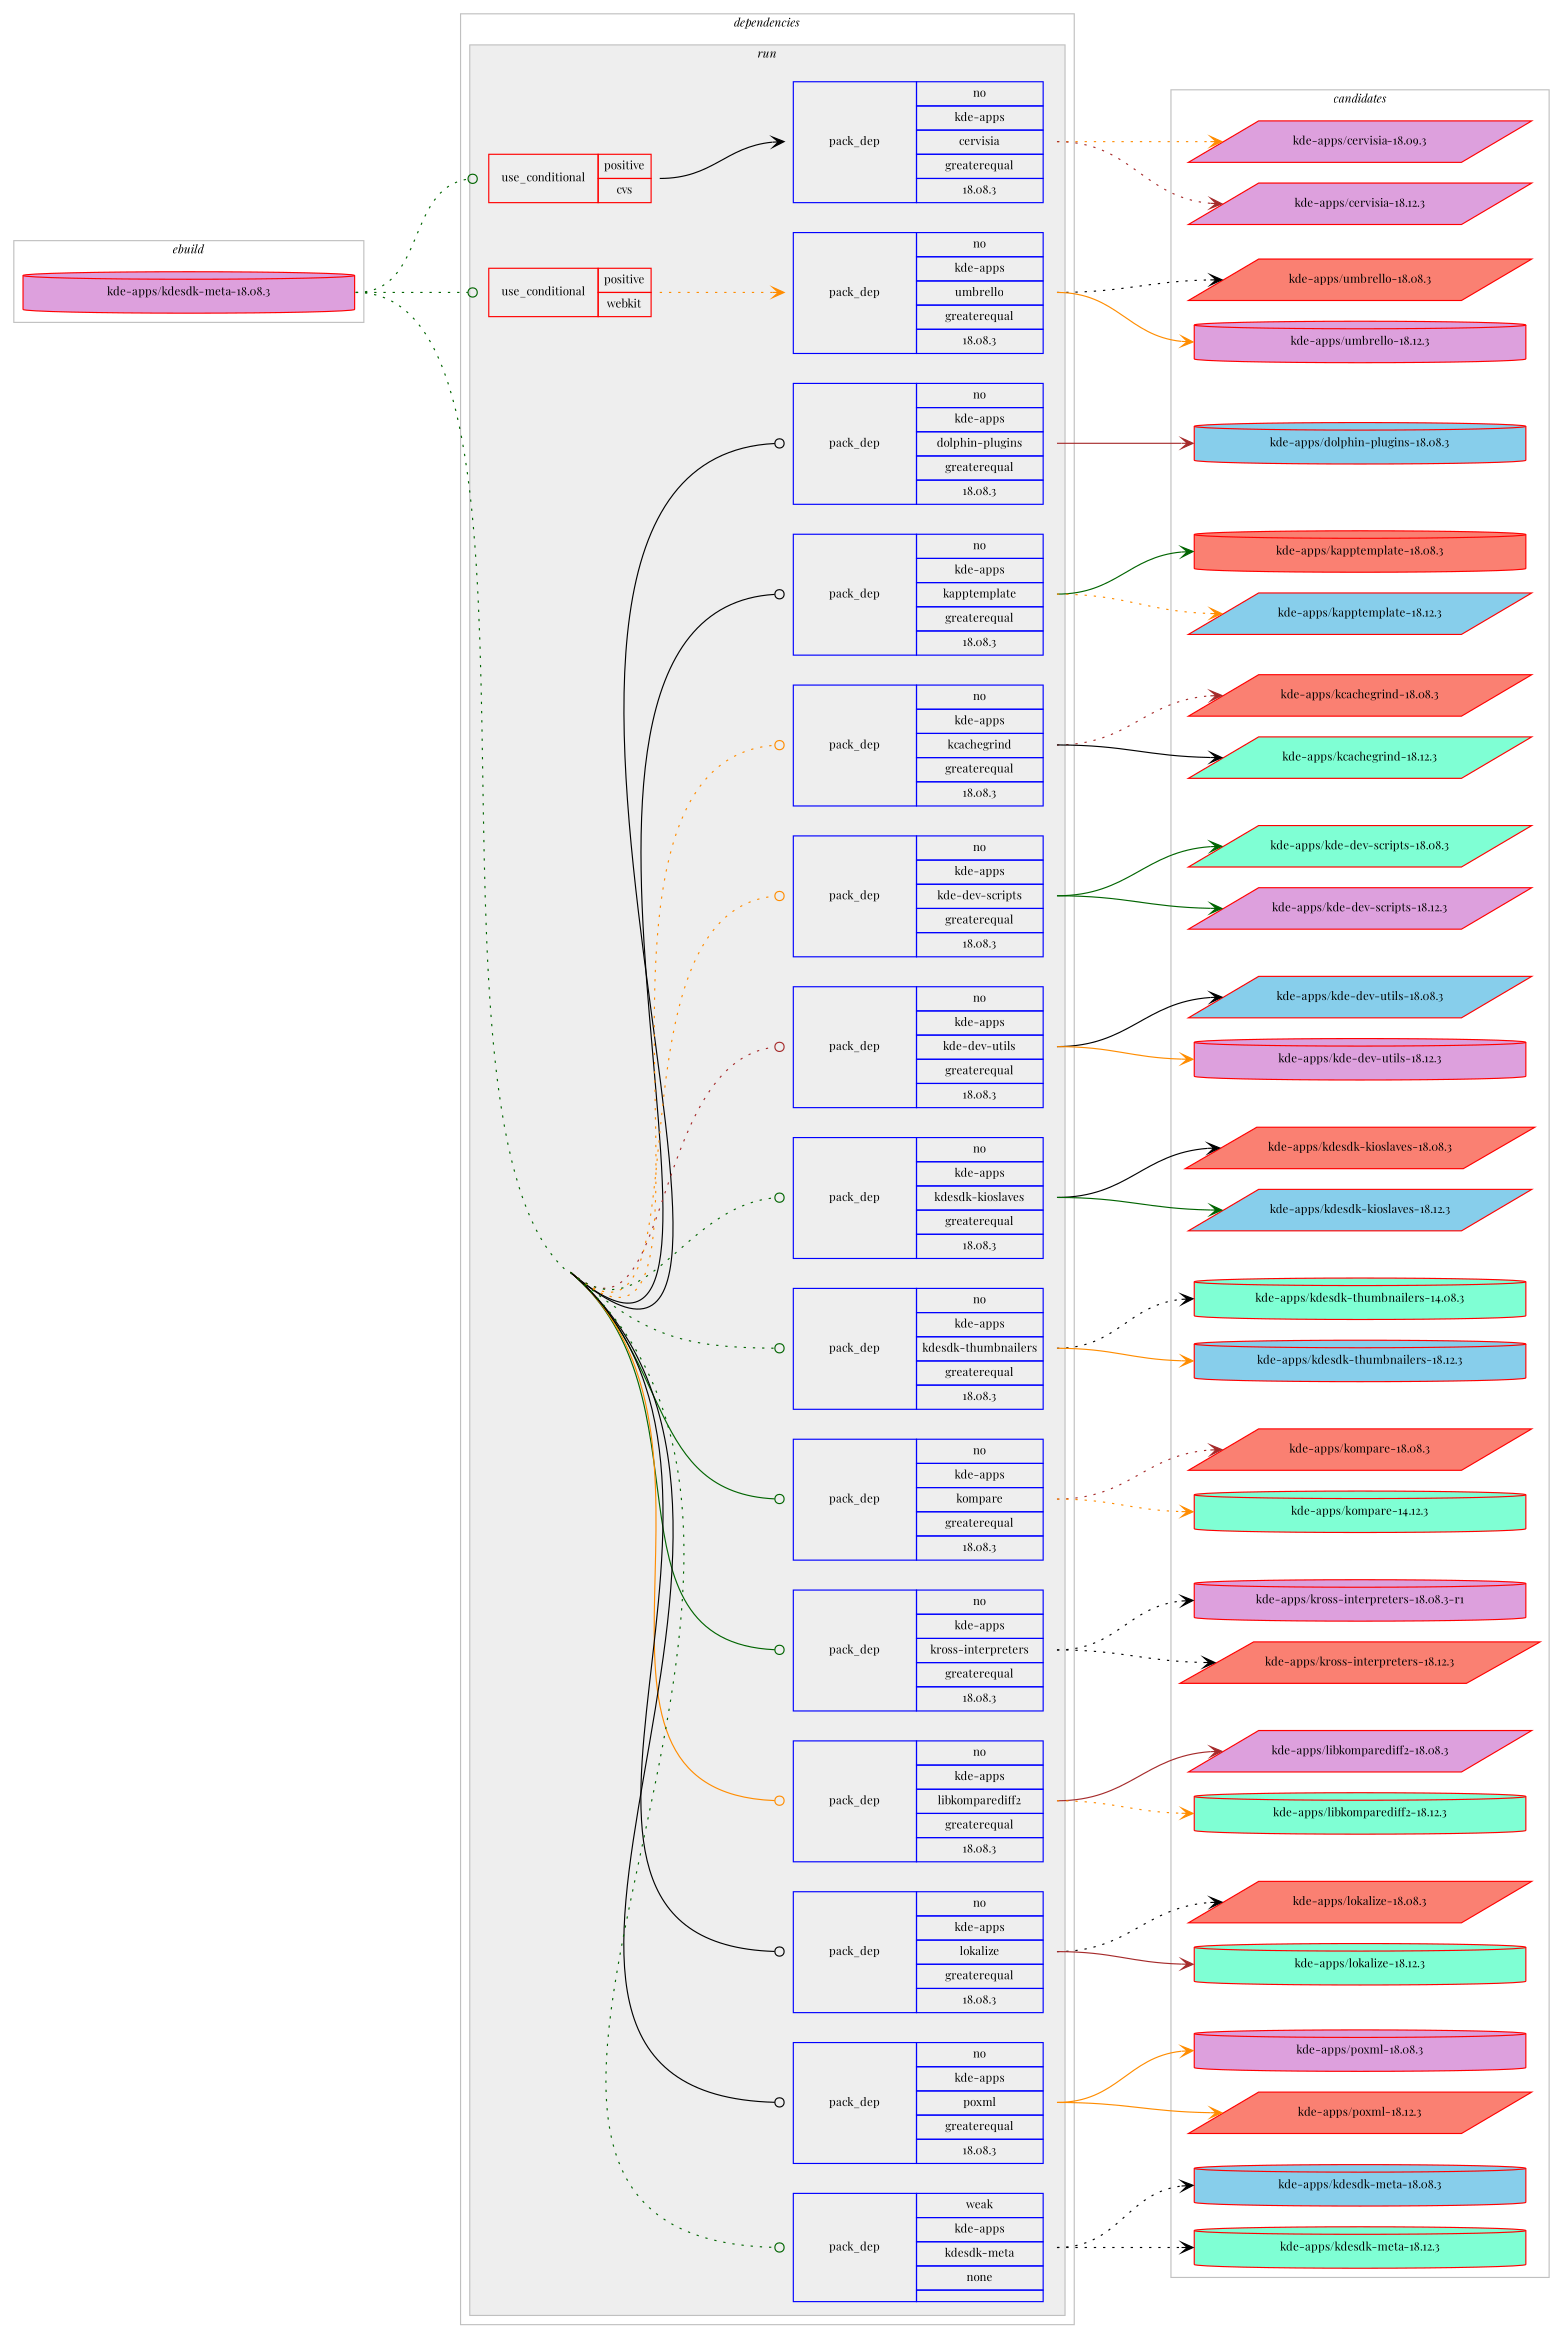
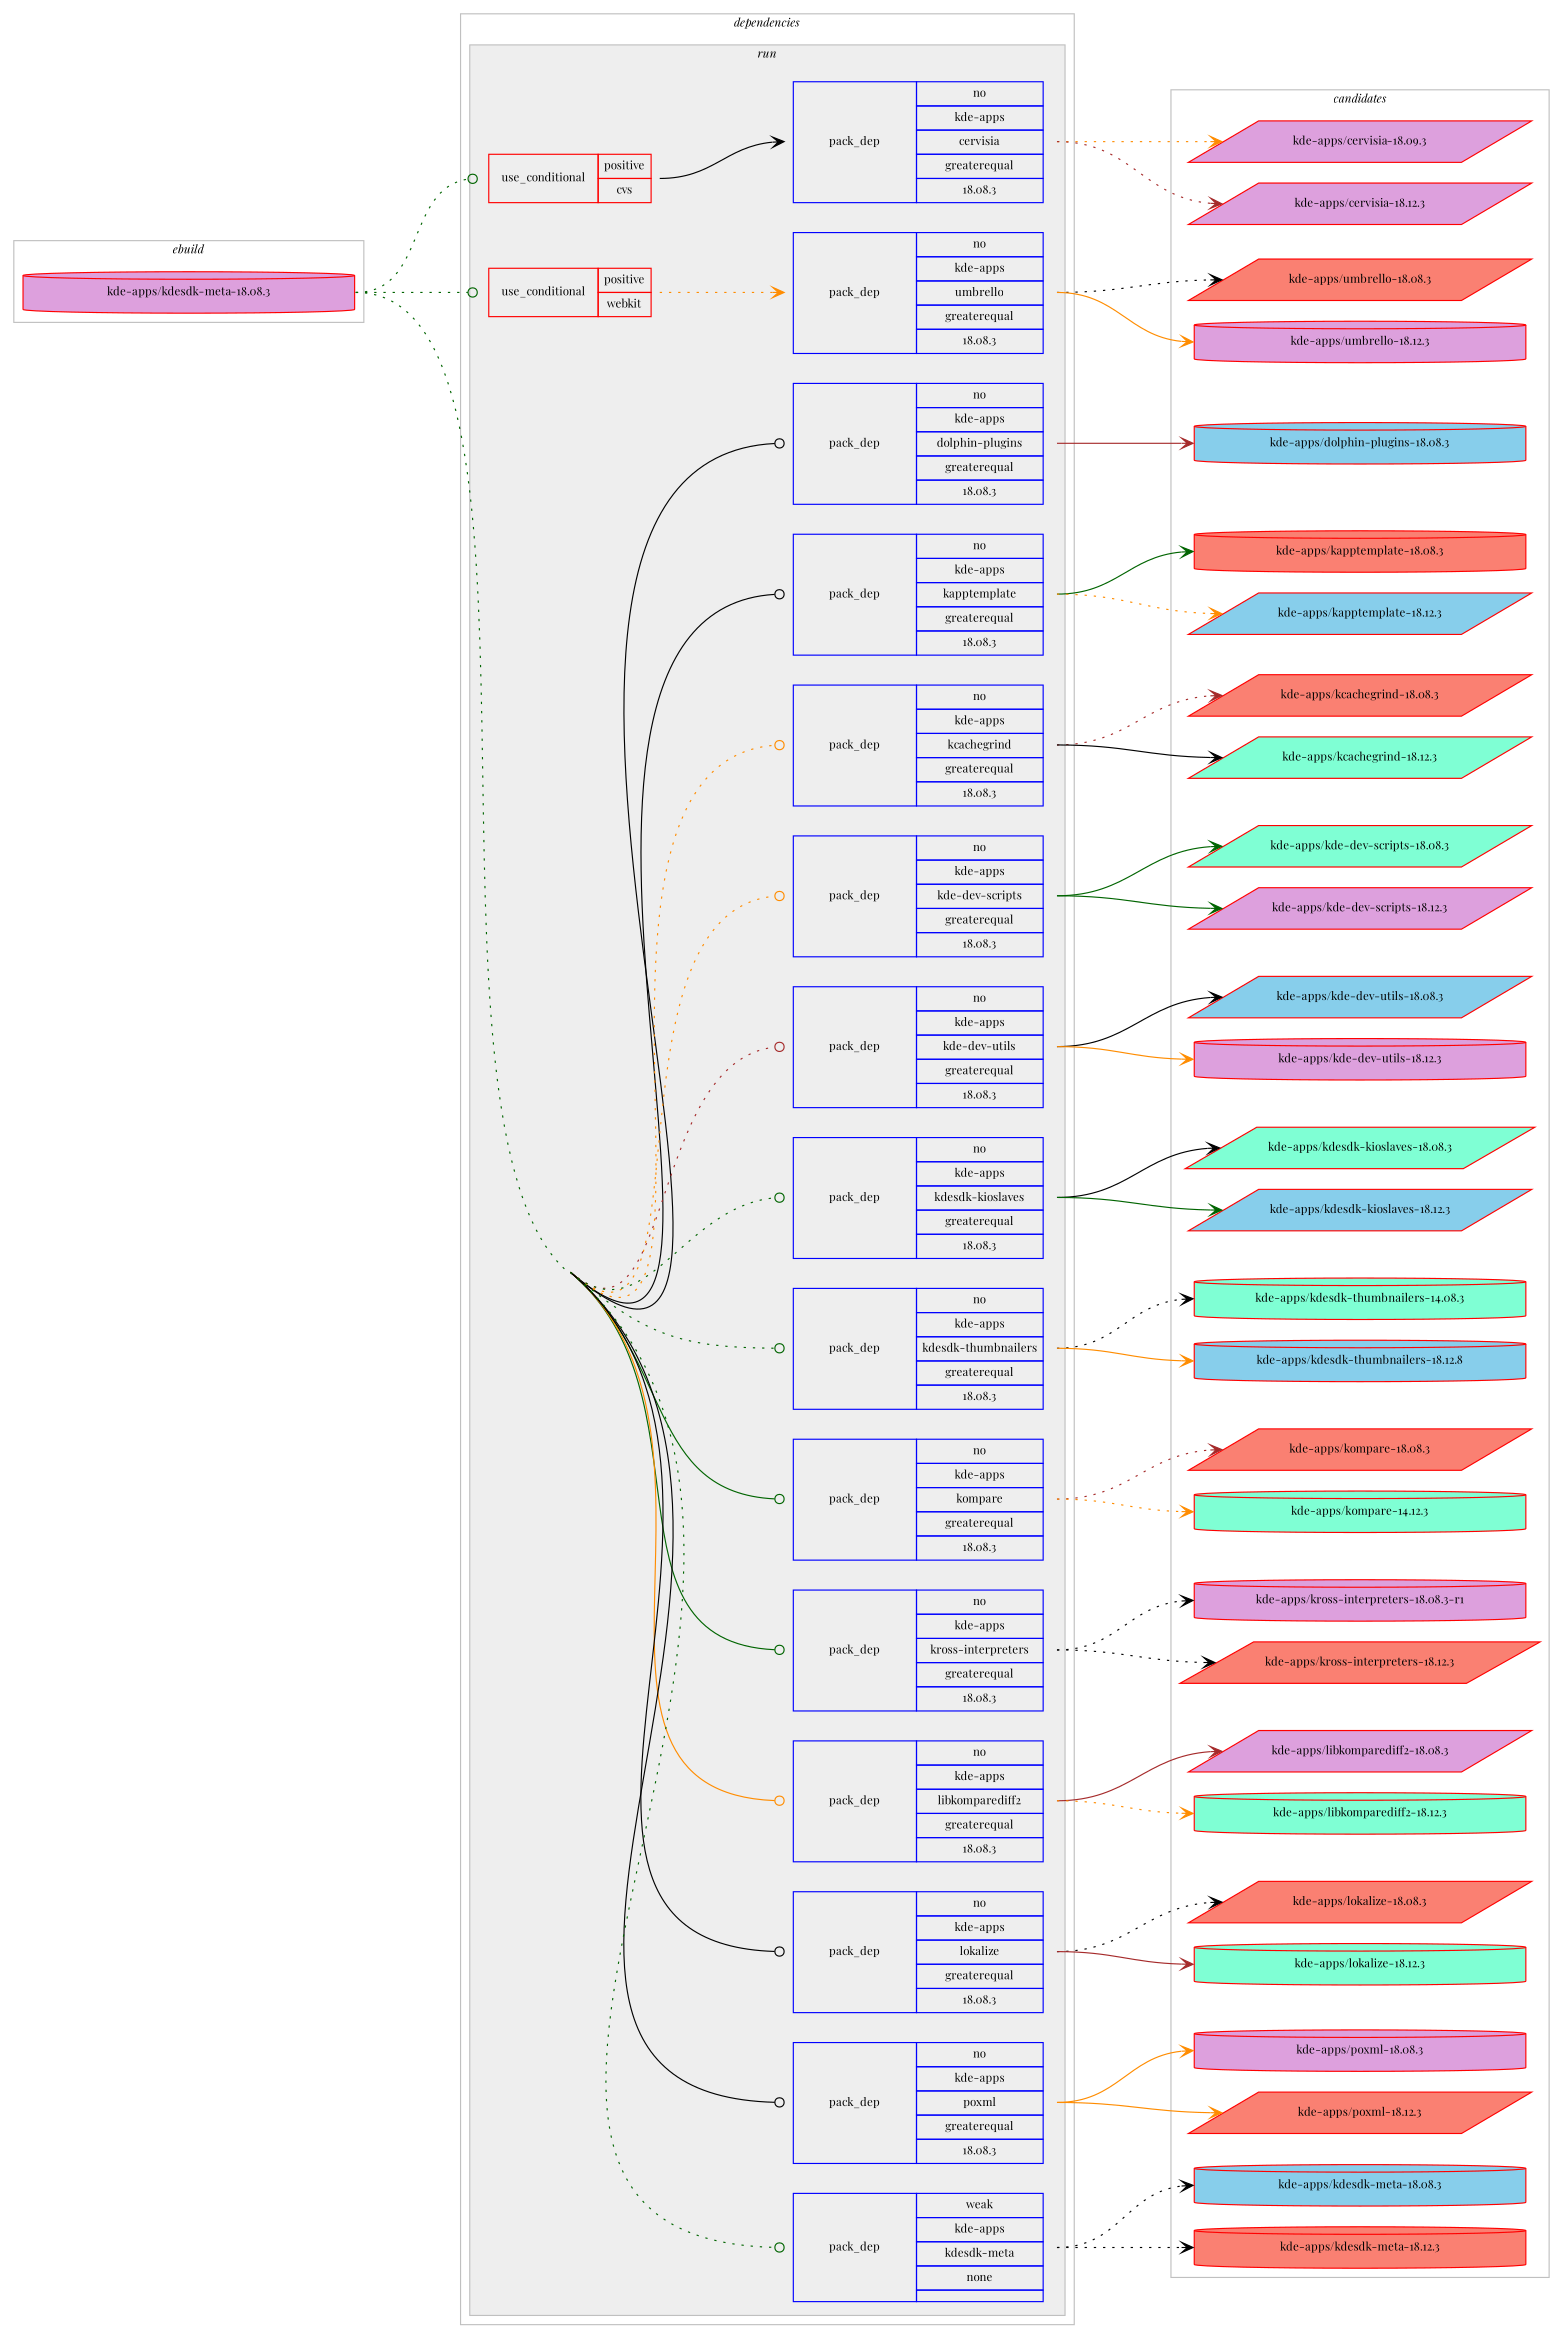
(1360, 1148) -> (1360, 1148)
(1360, 1361) -> (1360, 1361)
(1360, 2248) -> (1360, 2248)
